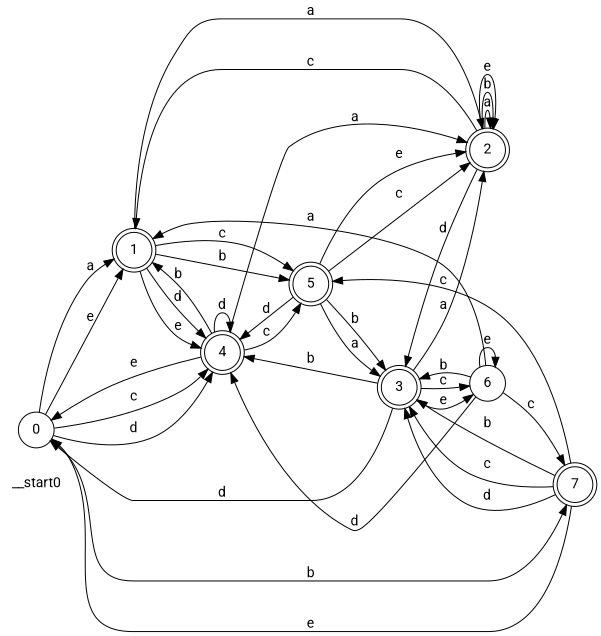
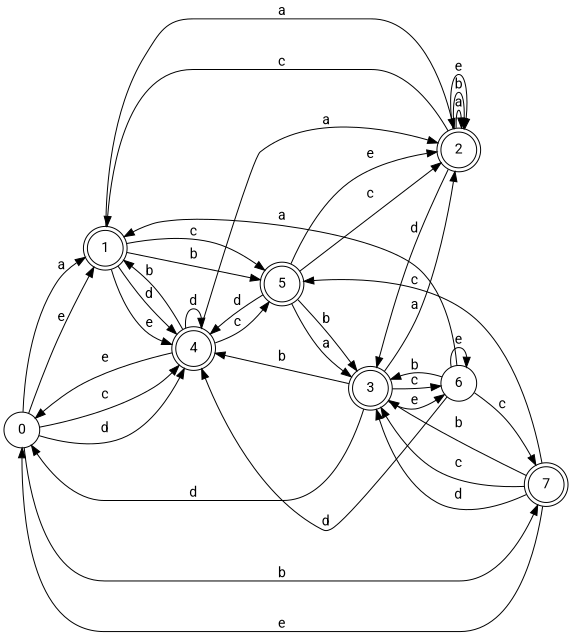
(36, 484) -> none
